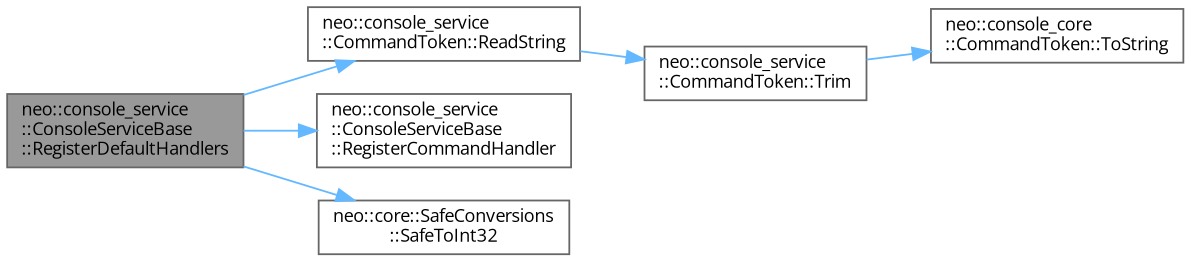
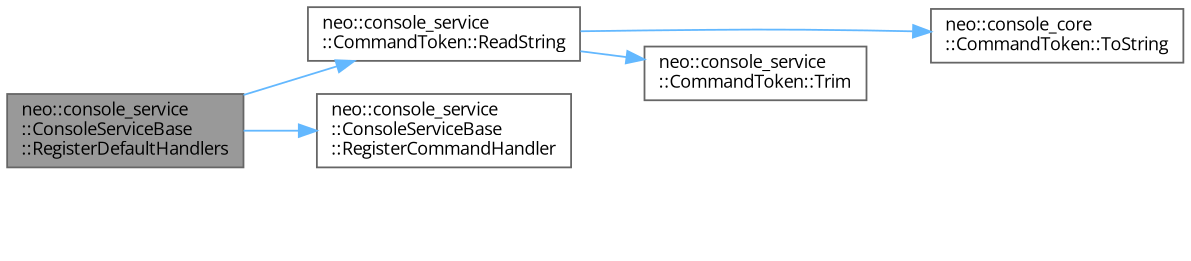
(890, 57) -> (747, 30)
(444, 227) -> none
